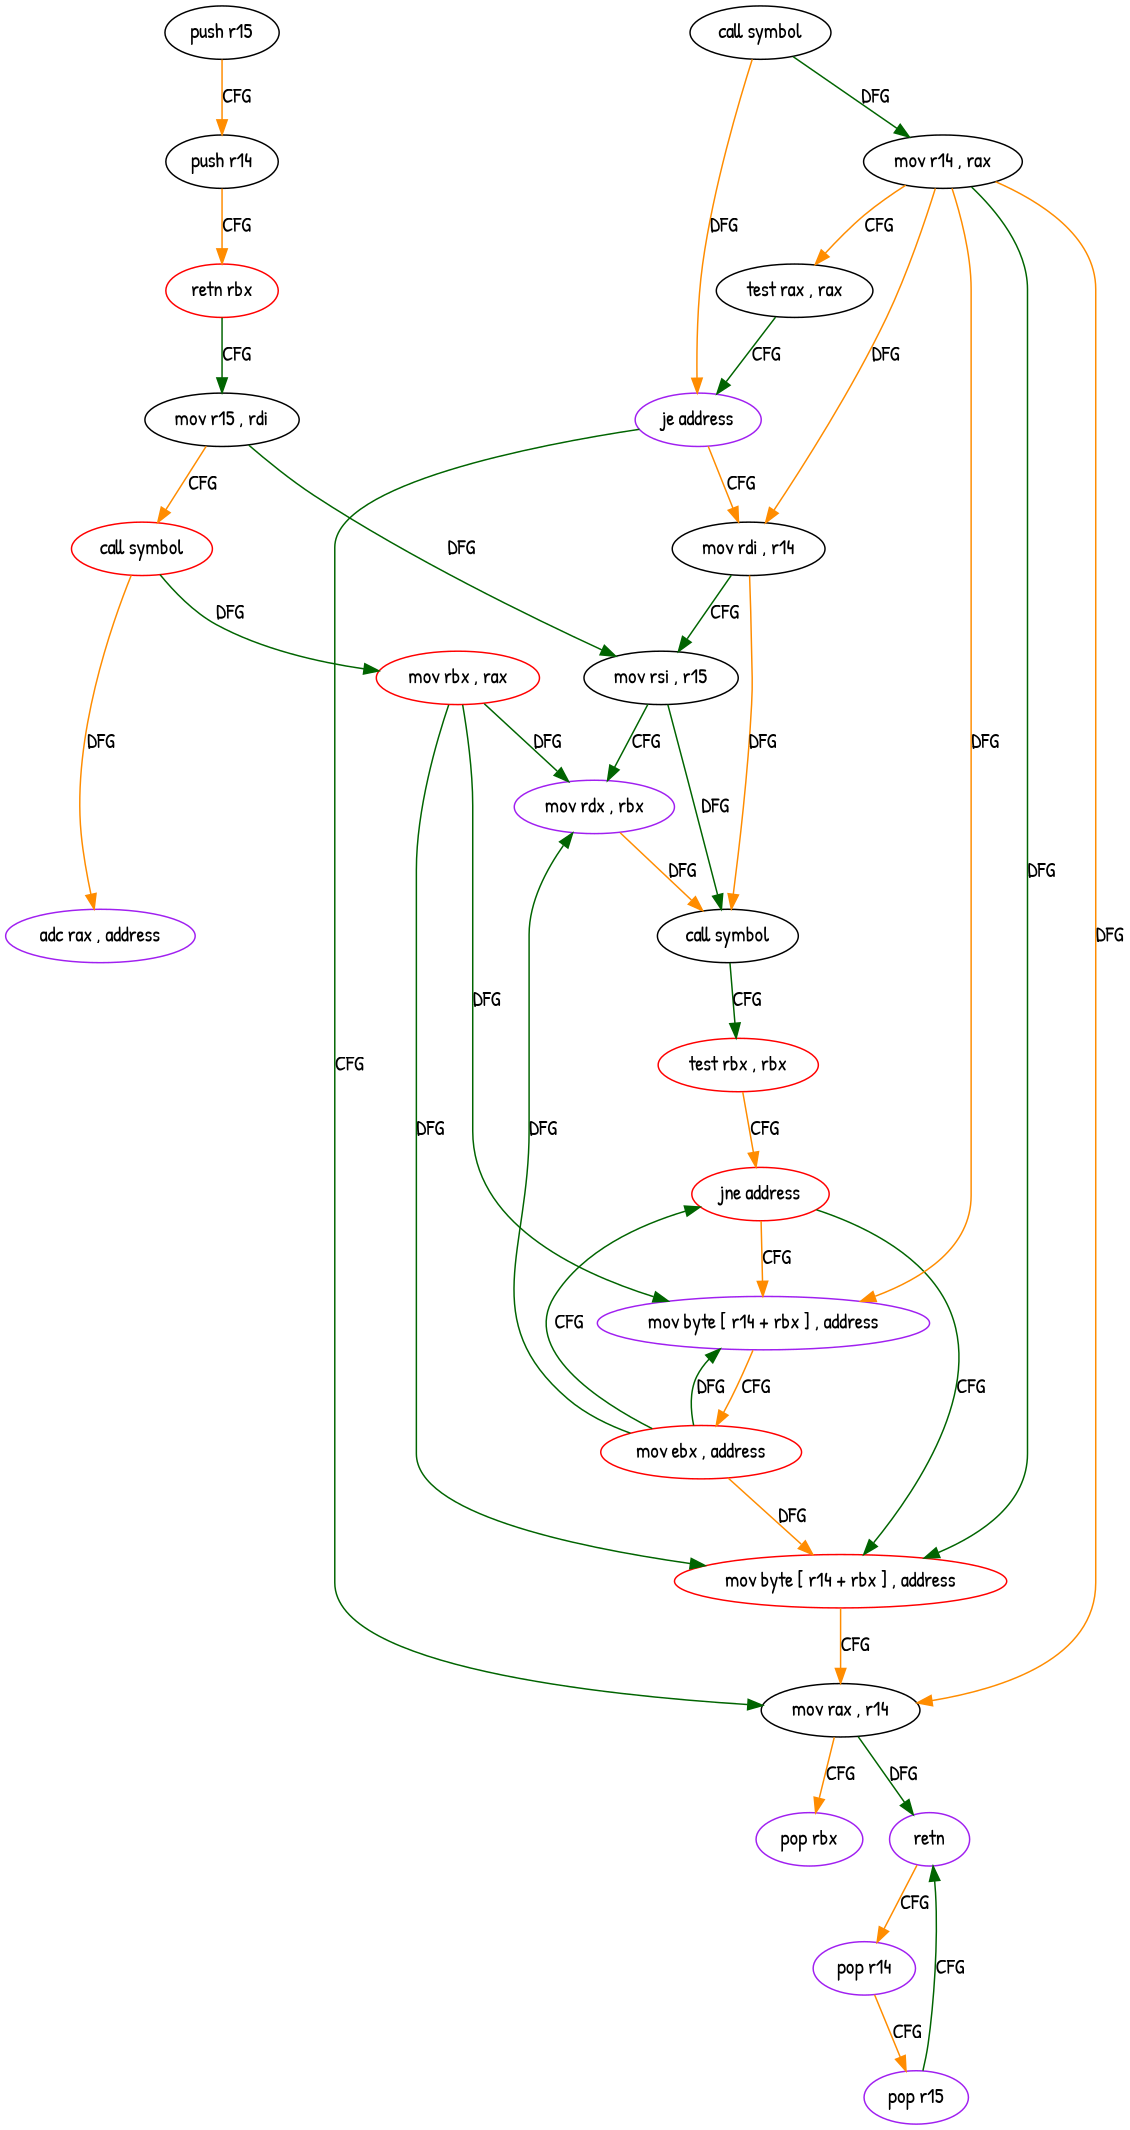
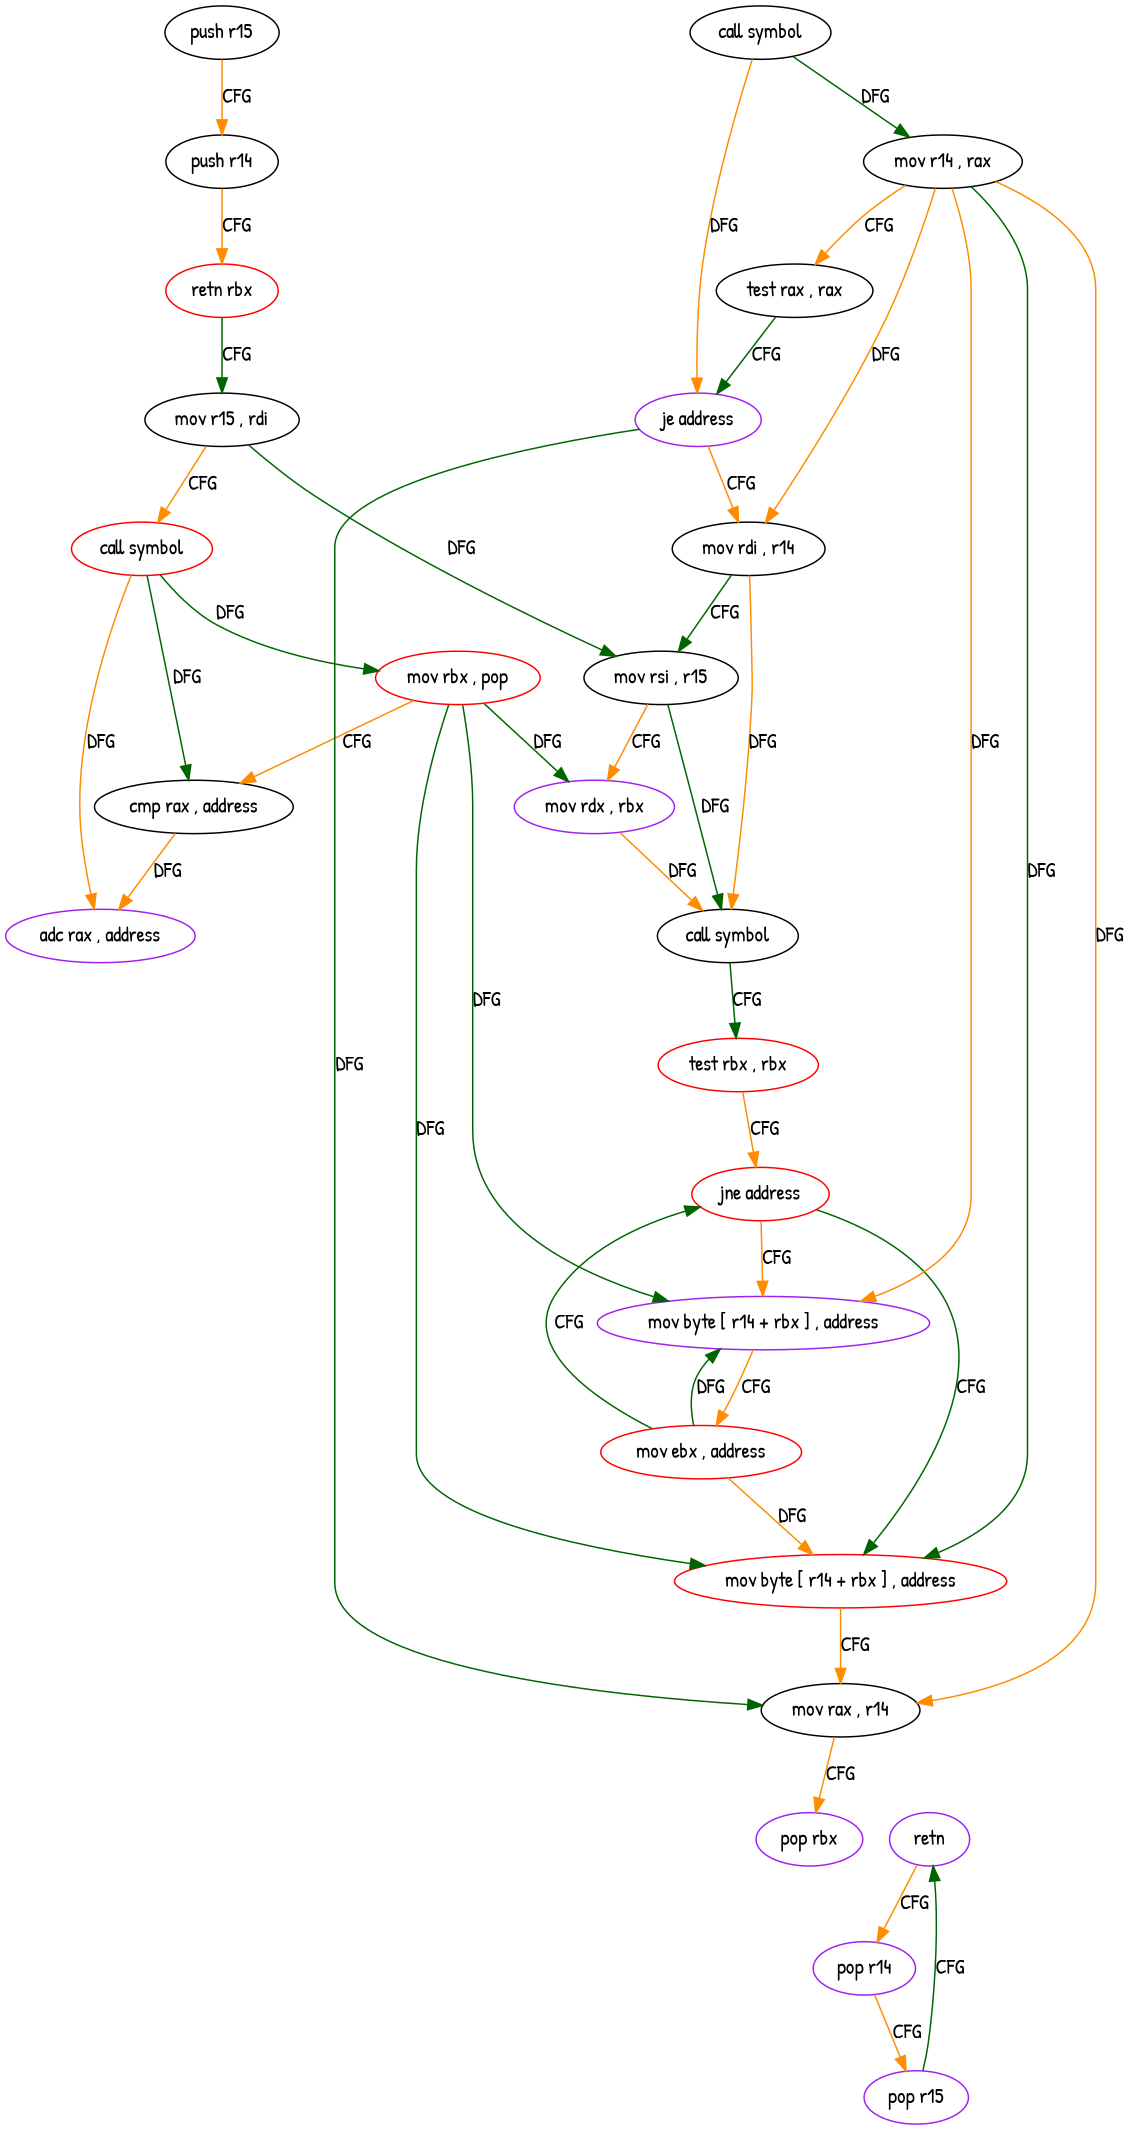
(458, 678) -> (458, 678)
(631, 736) -> (631, 736)
none -> (194, 807)
(350, 1065) -> (350, 1065)
(528, 1163) -> none
(881, 1770) -> none
